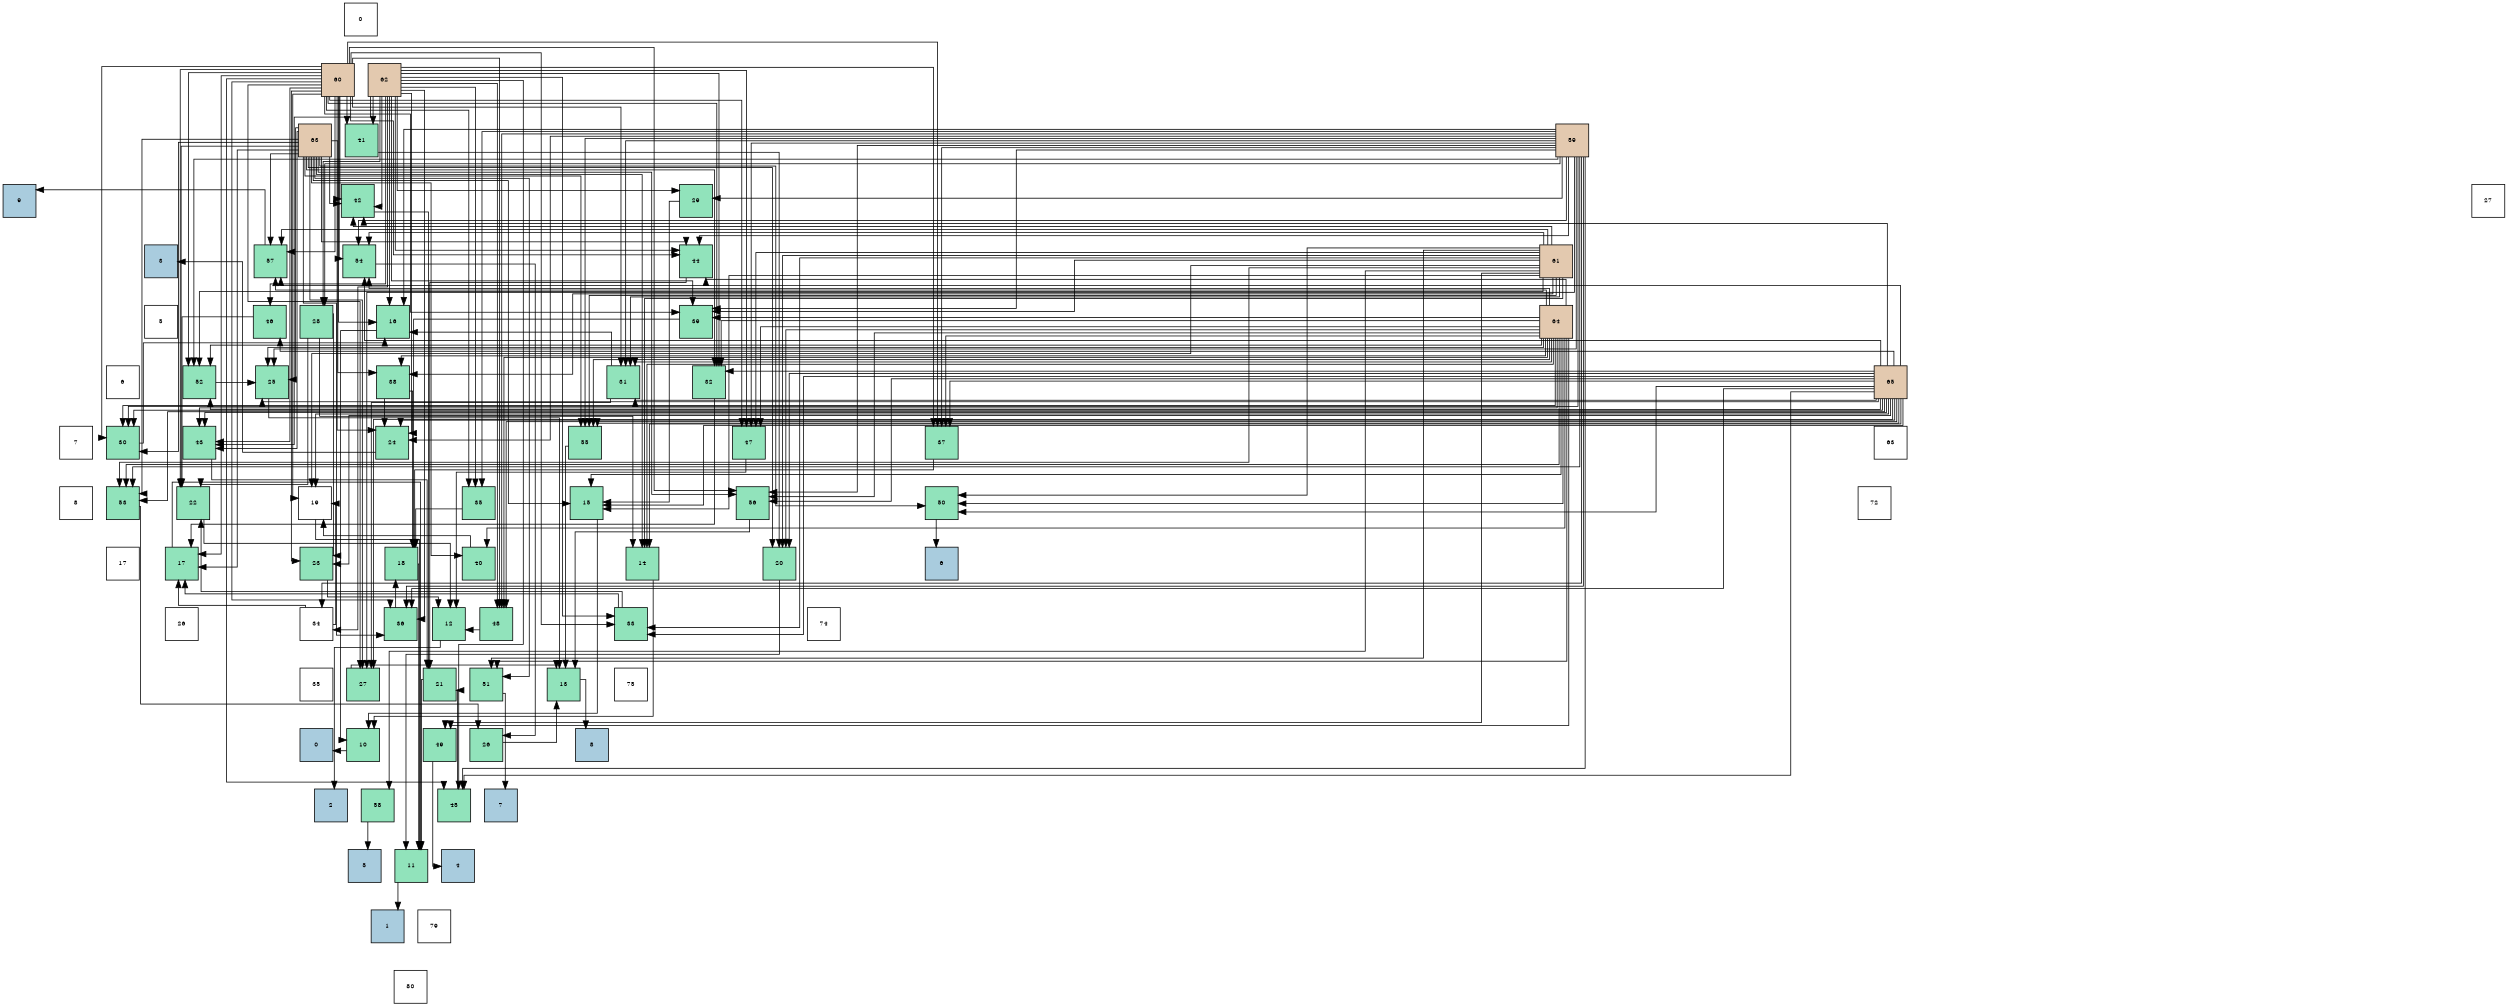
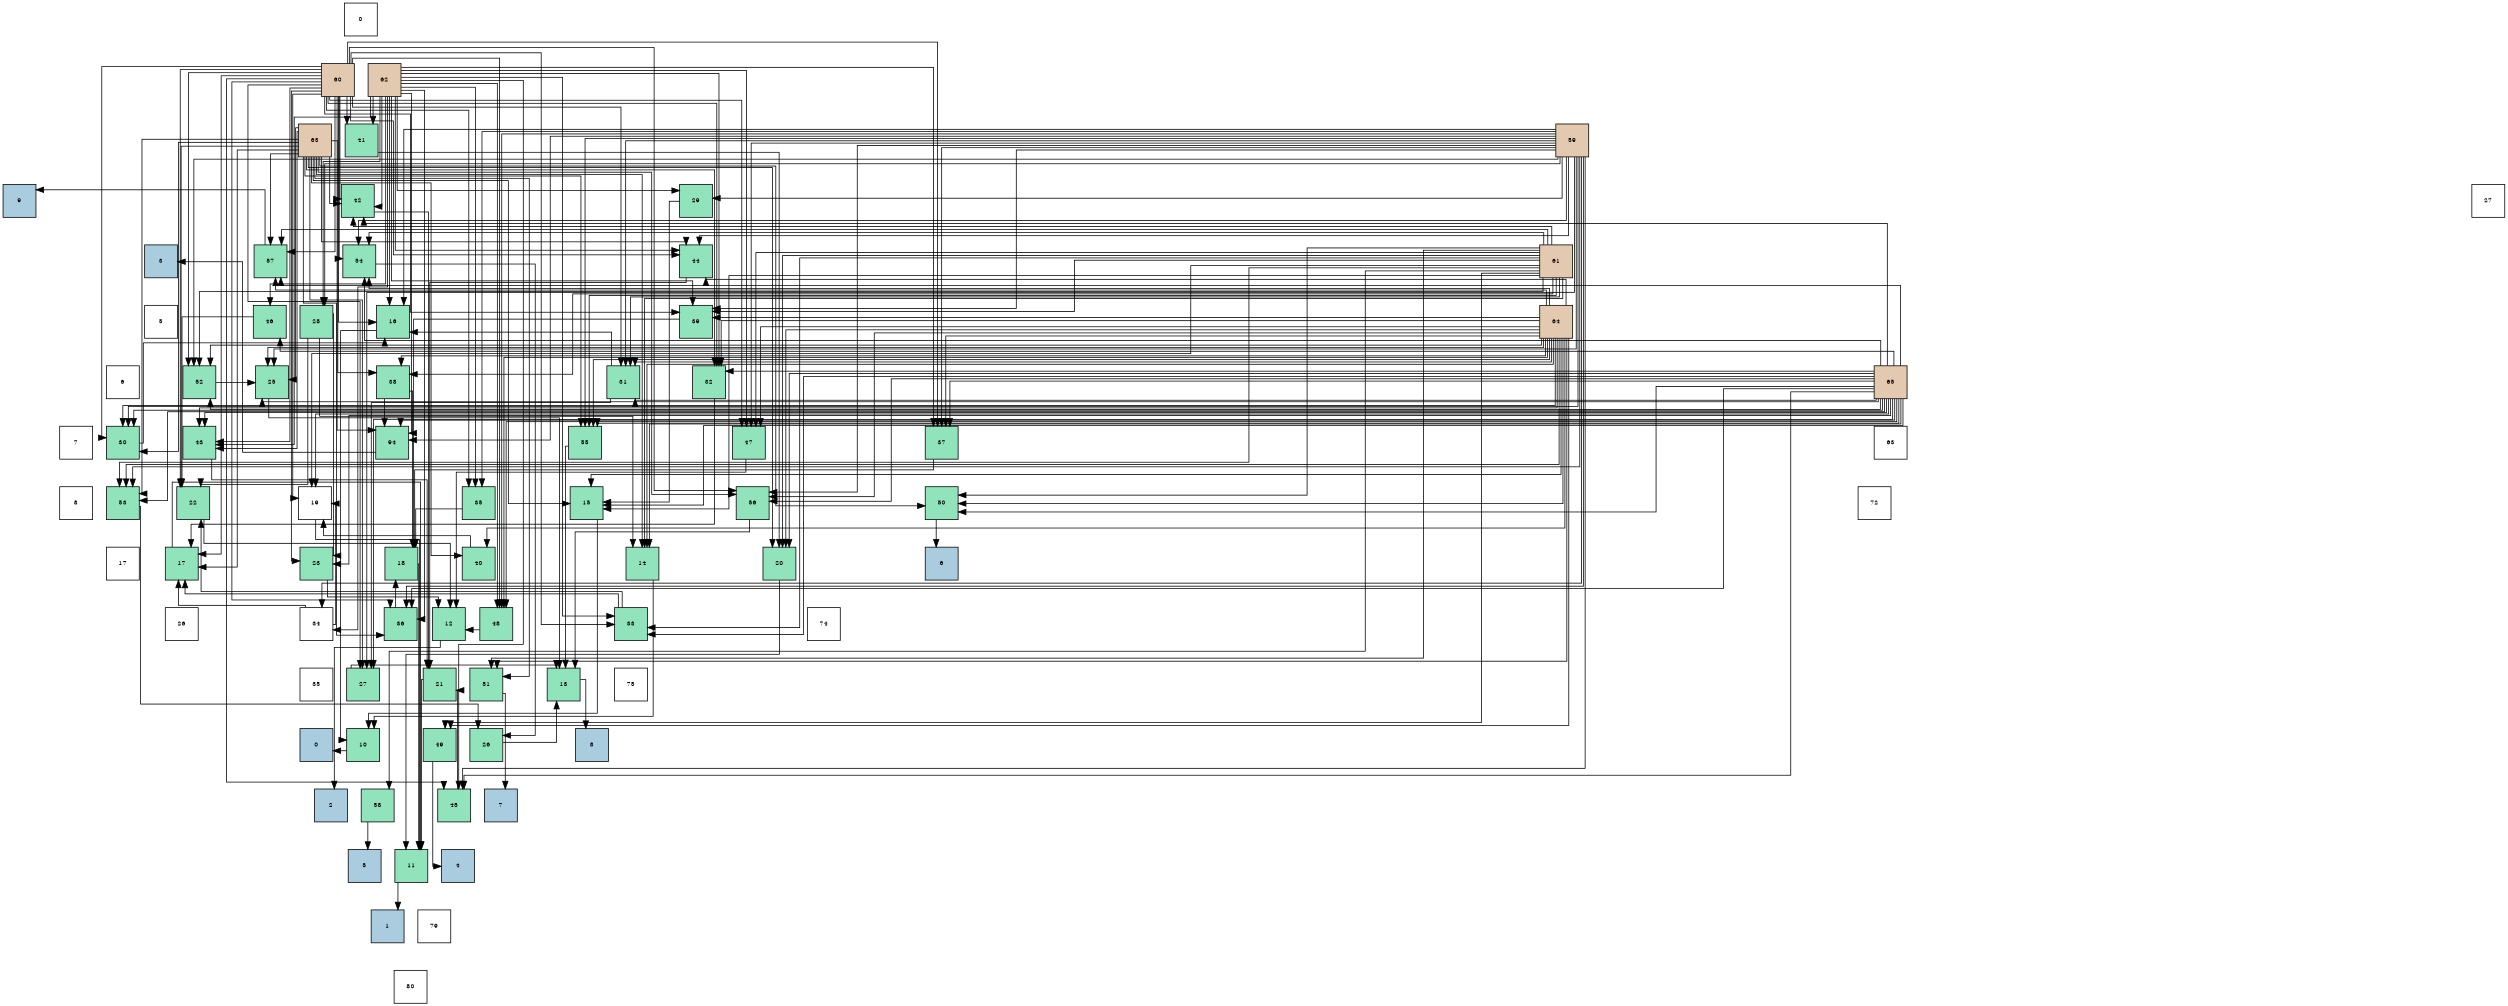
(392, 443) -> (392, 443)
